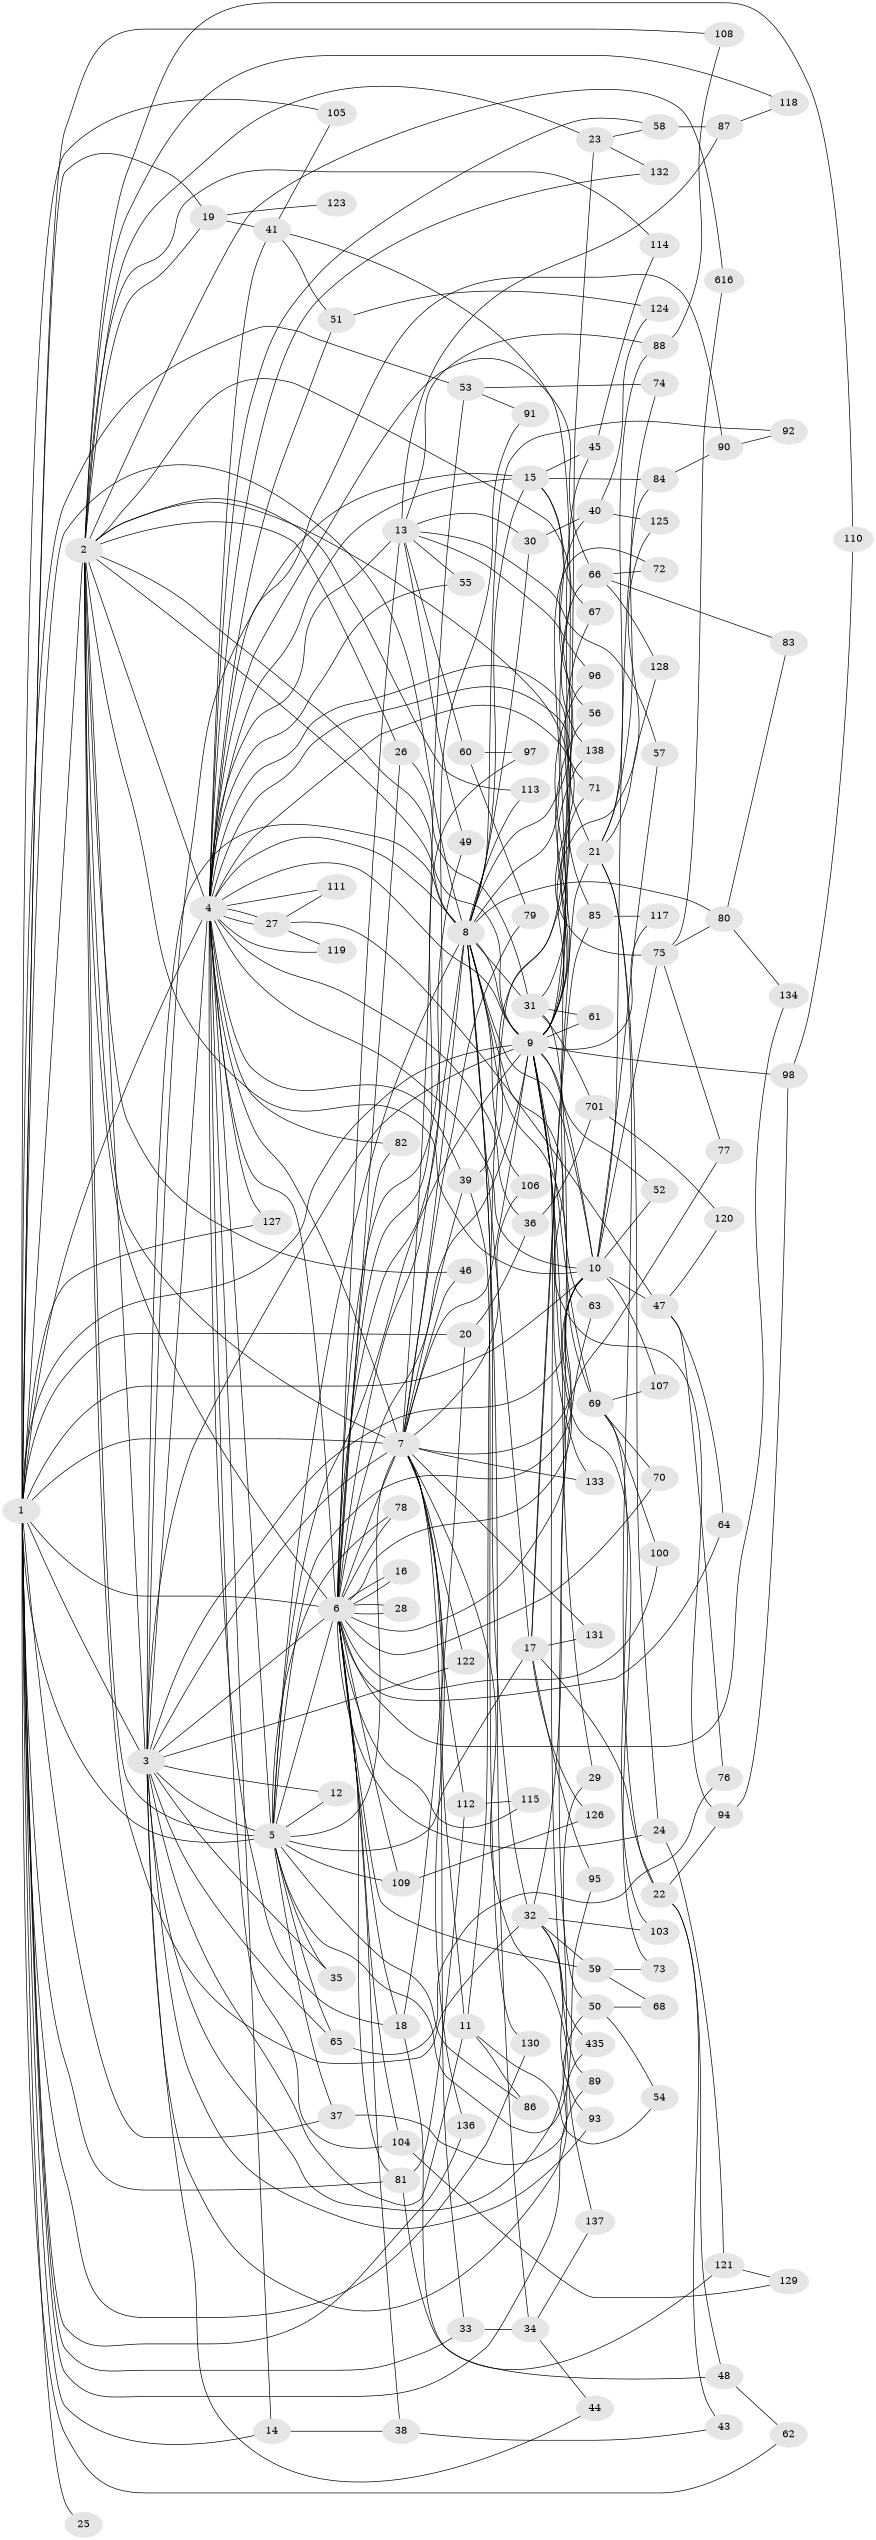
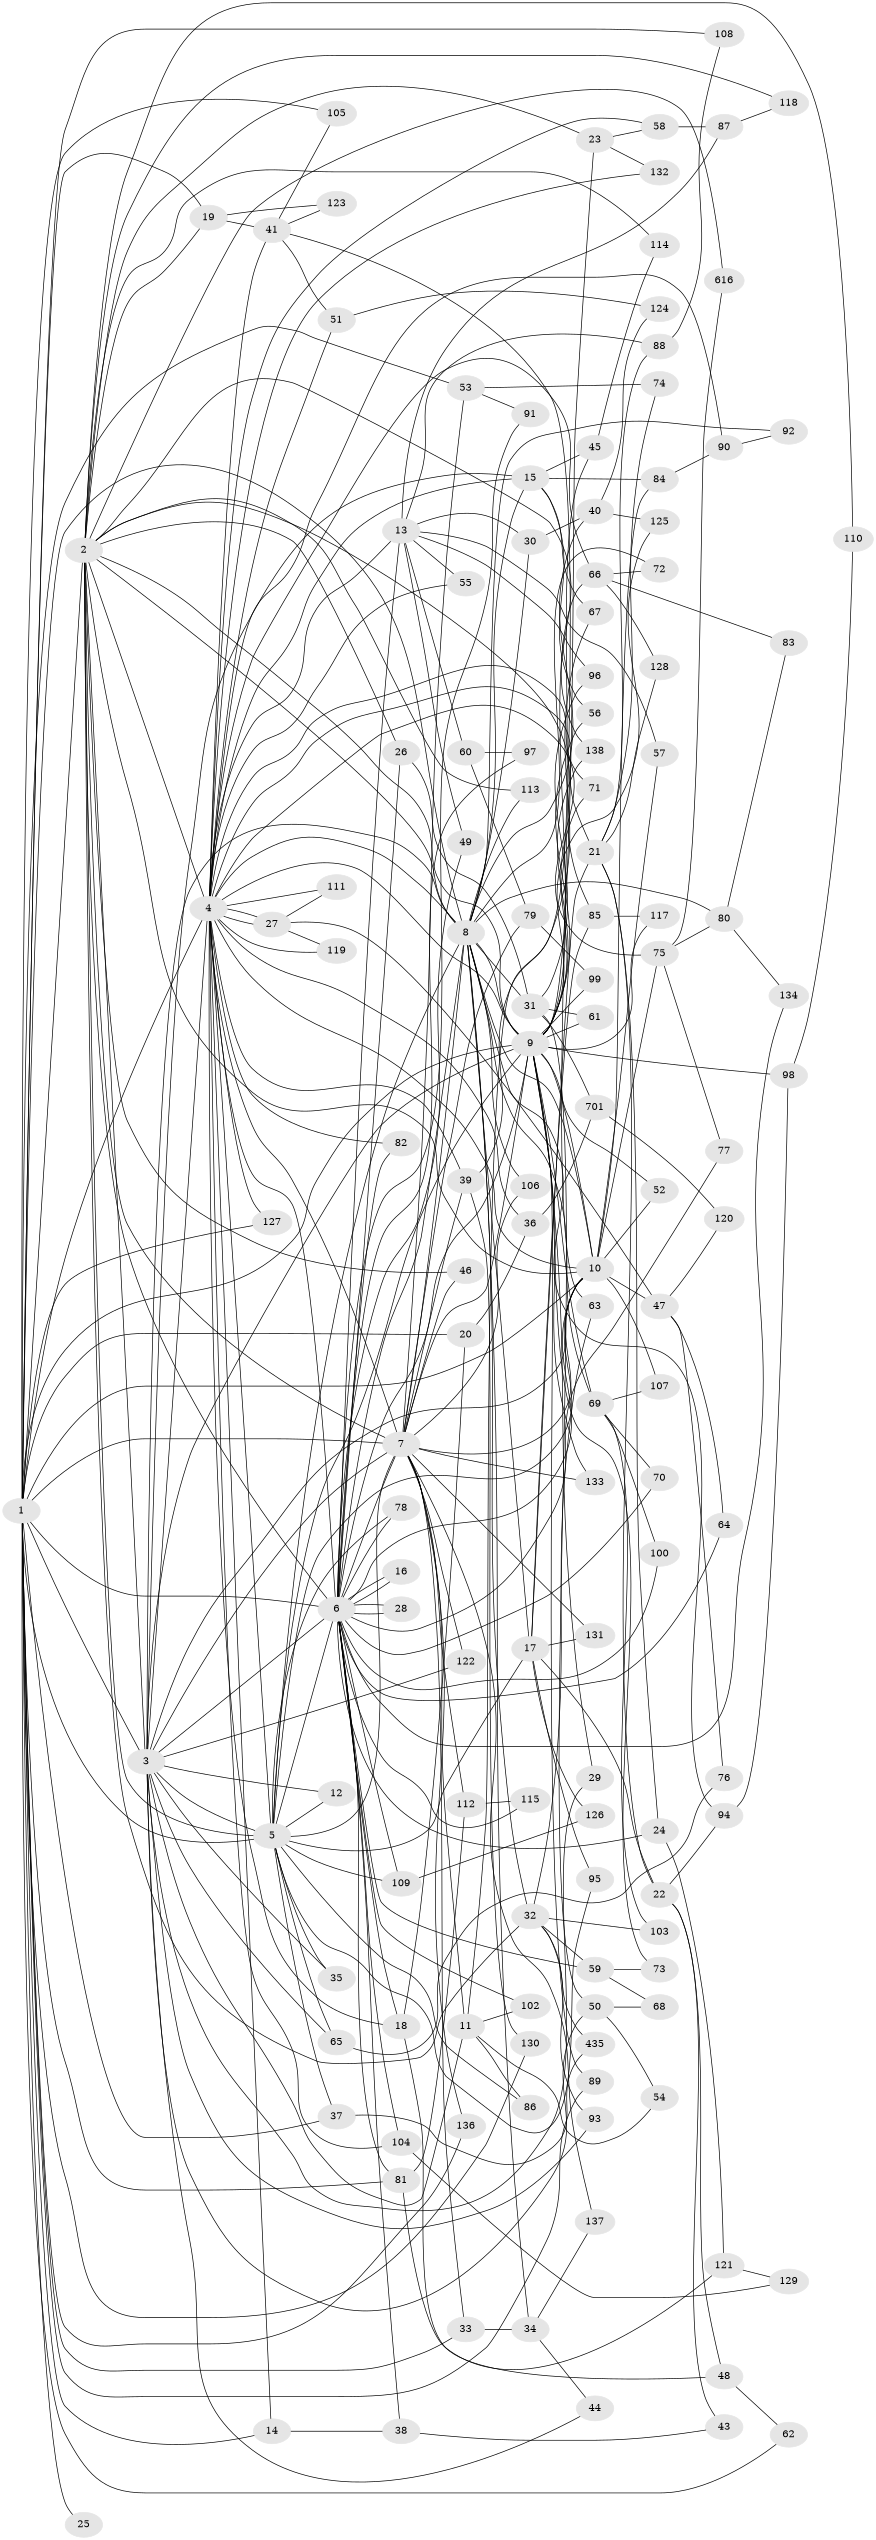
none -> (304, 217)
none -> (595, 980)
none -> (530, 2006)
